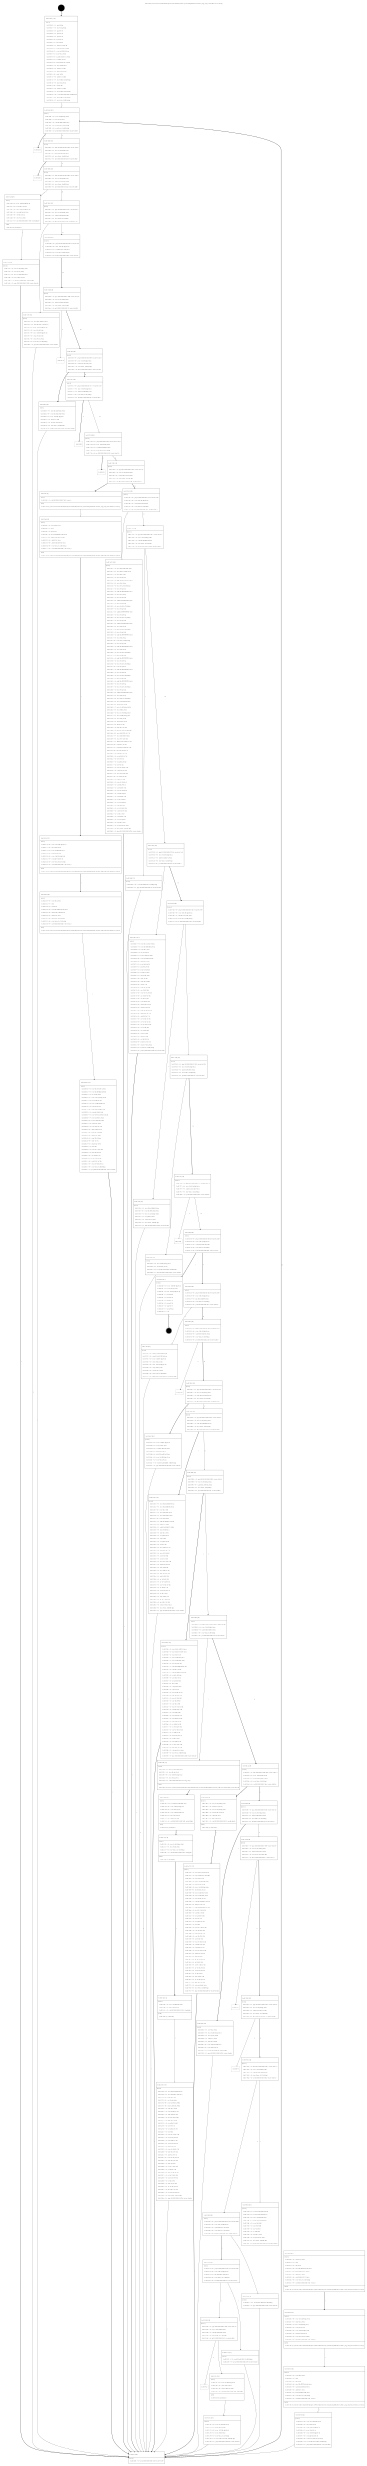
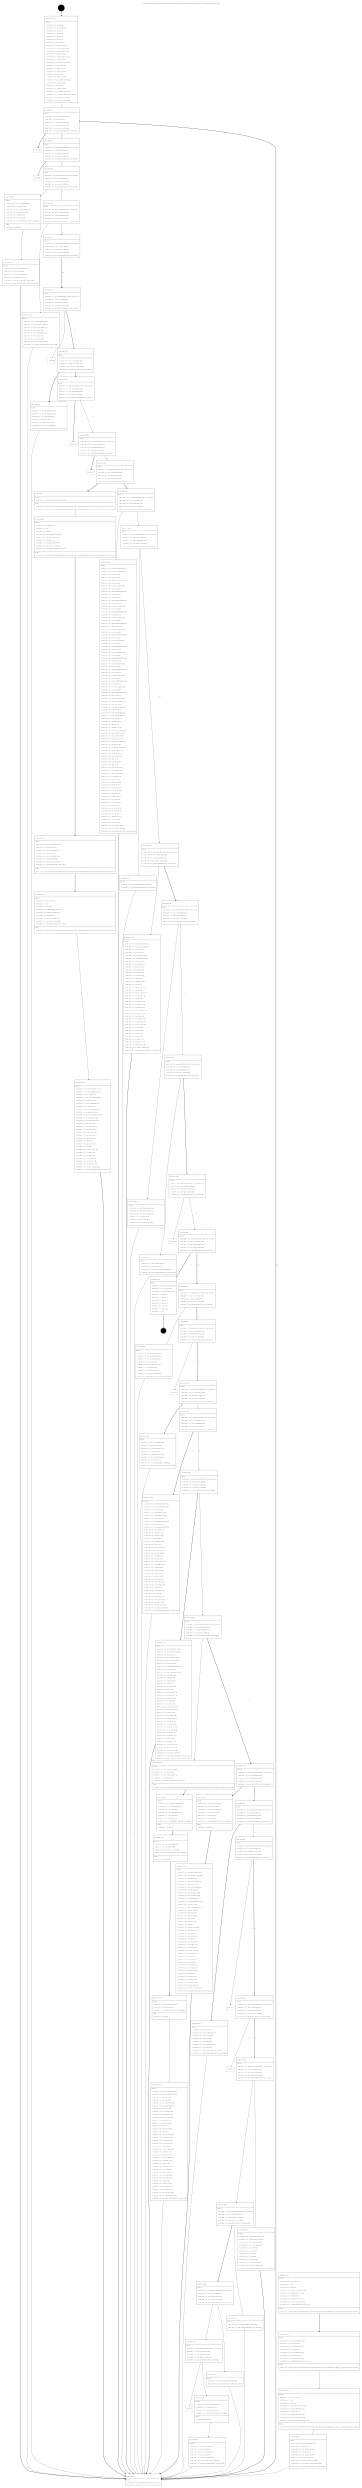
none -> (264, 2417)
